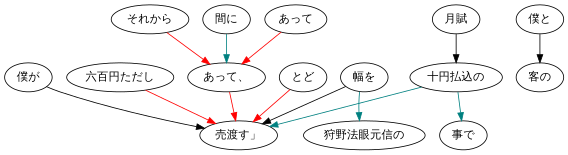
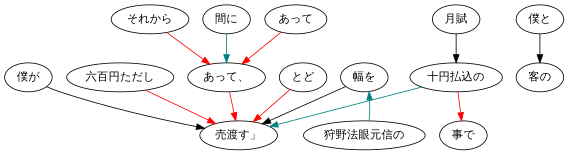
(359, 98) -> (370, 110)
(459, 102) -> (459, 102)
